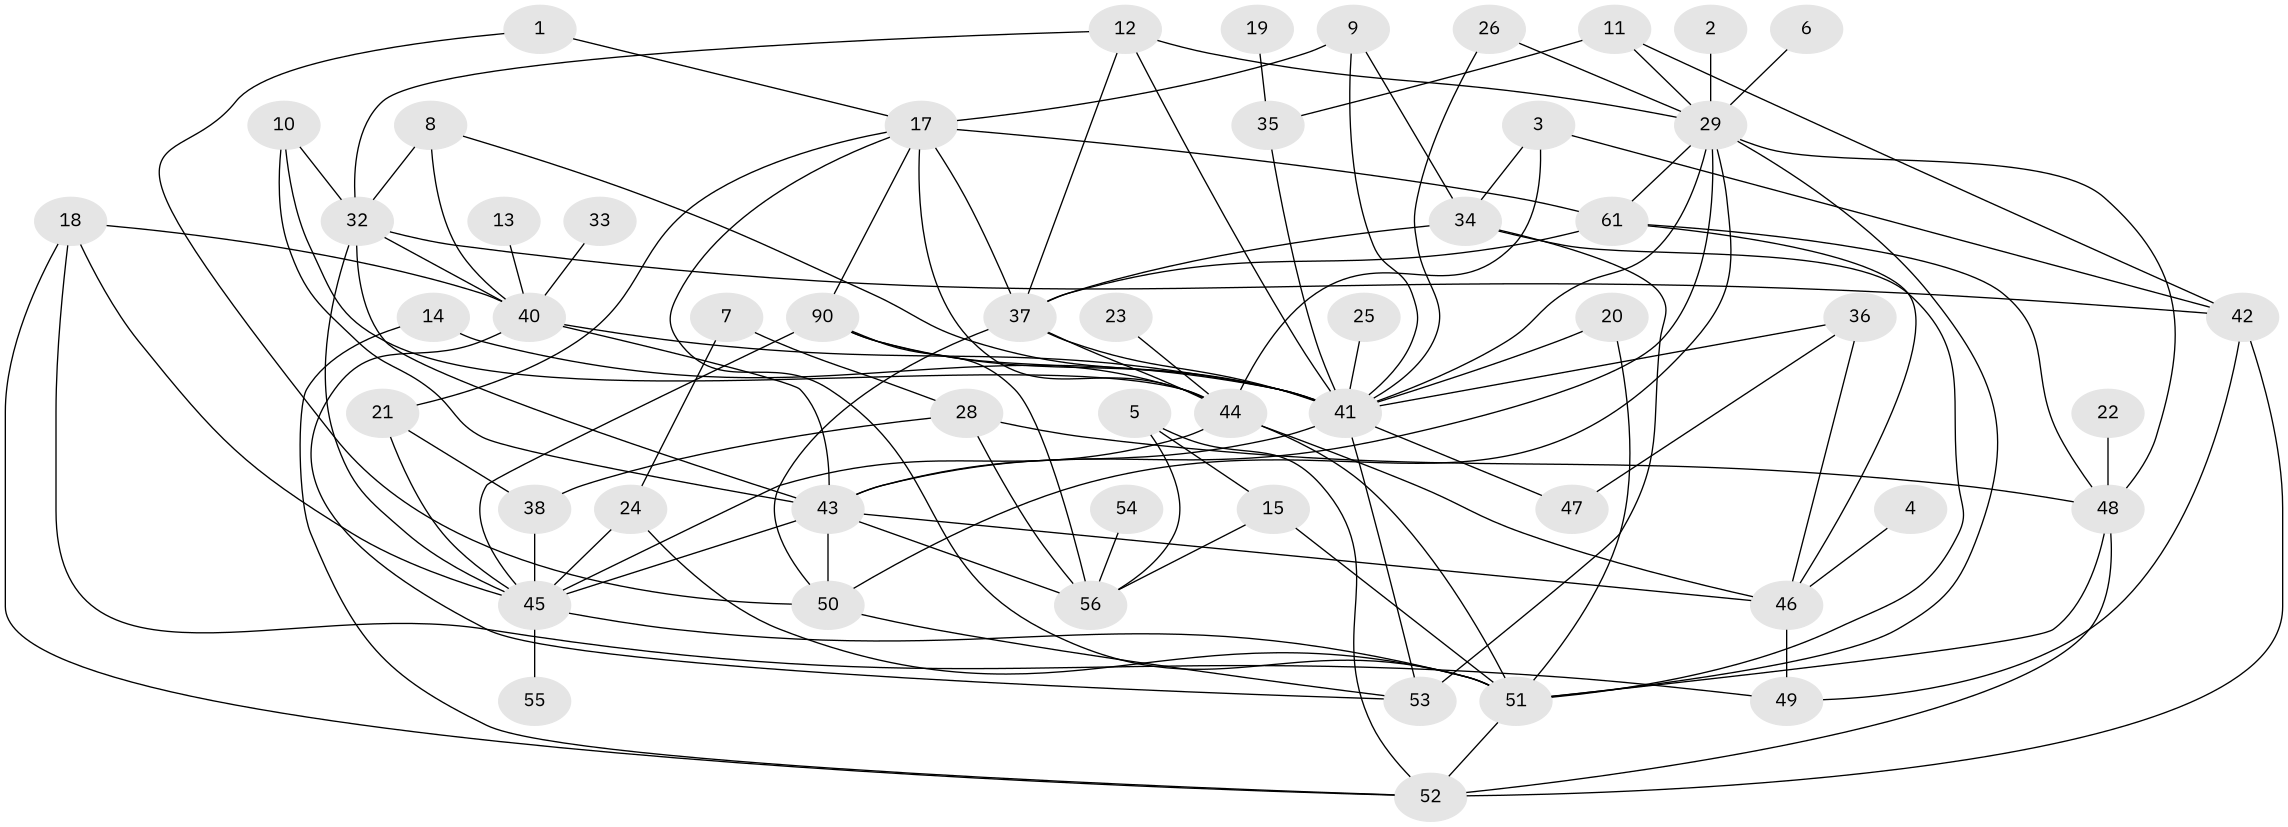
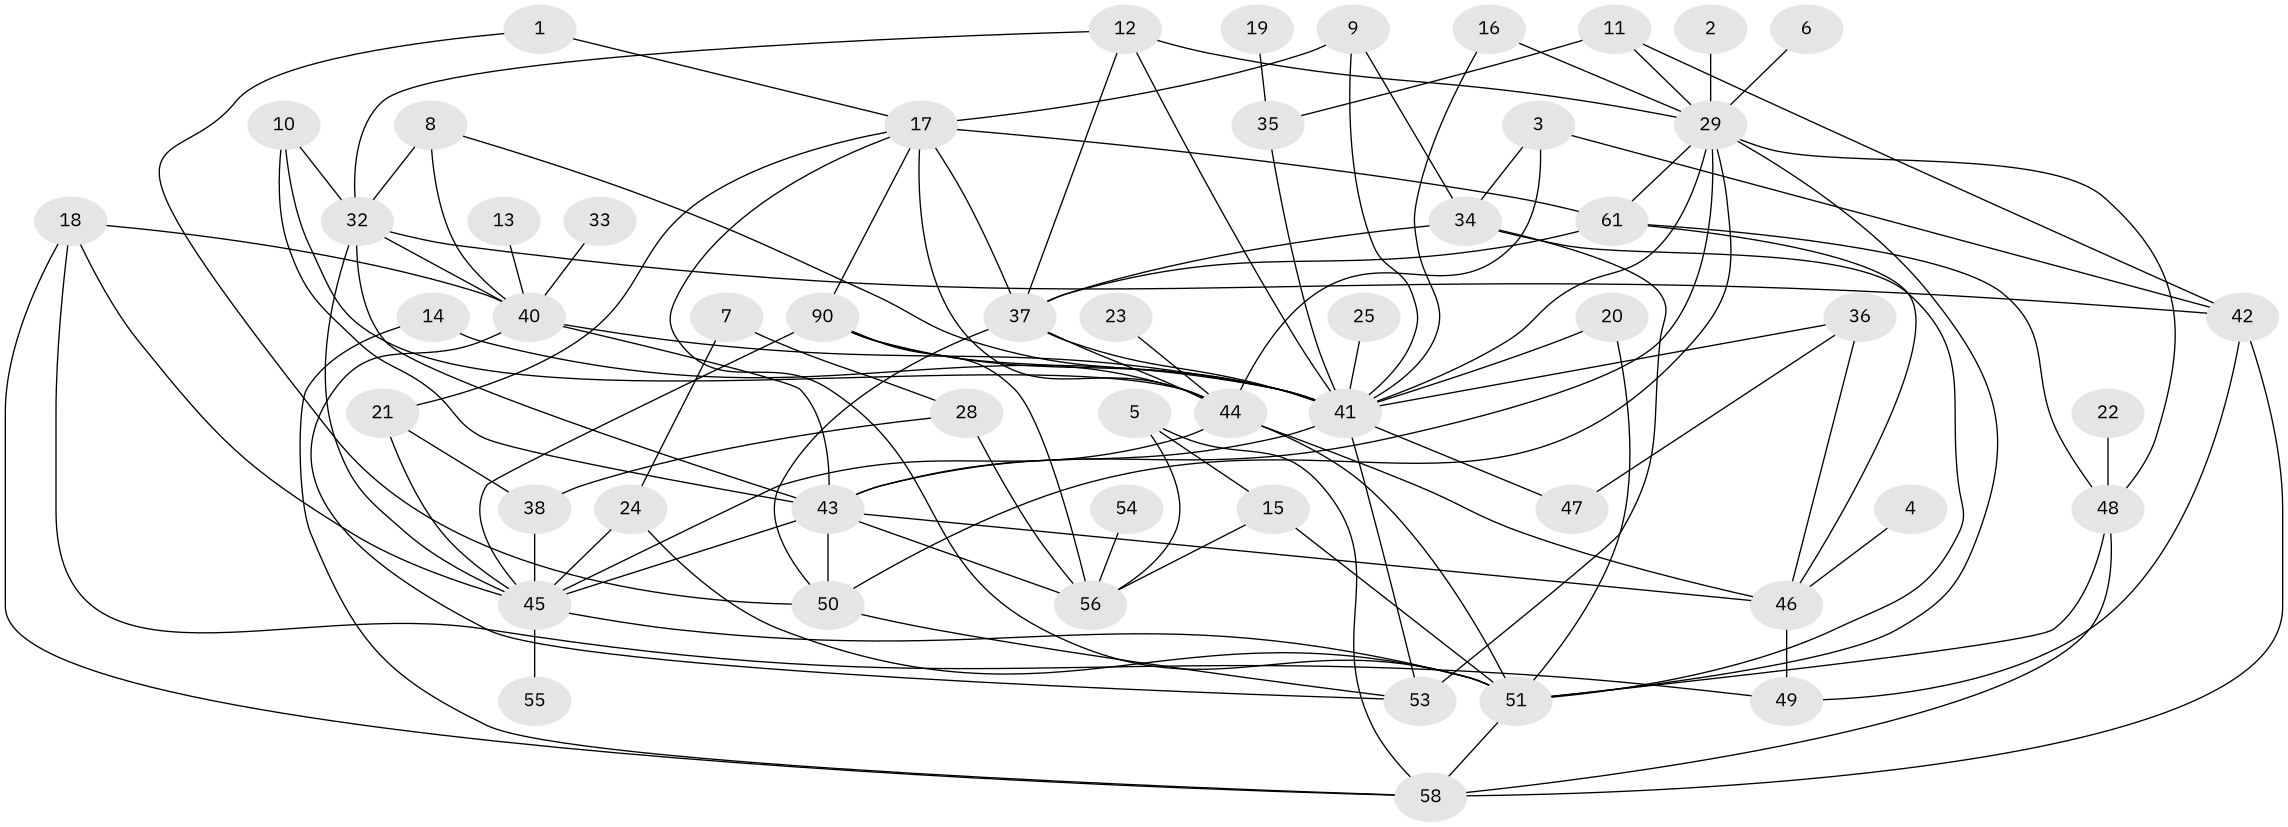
(1489, 29) -> (1489, 29)
(1537, 464) -> none
(1431, 797) -> (1431, 797)
